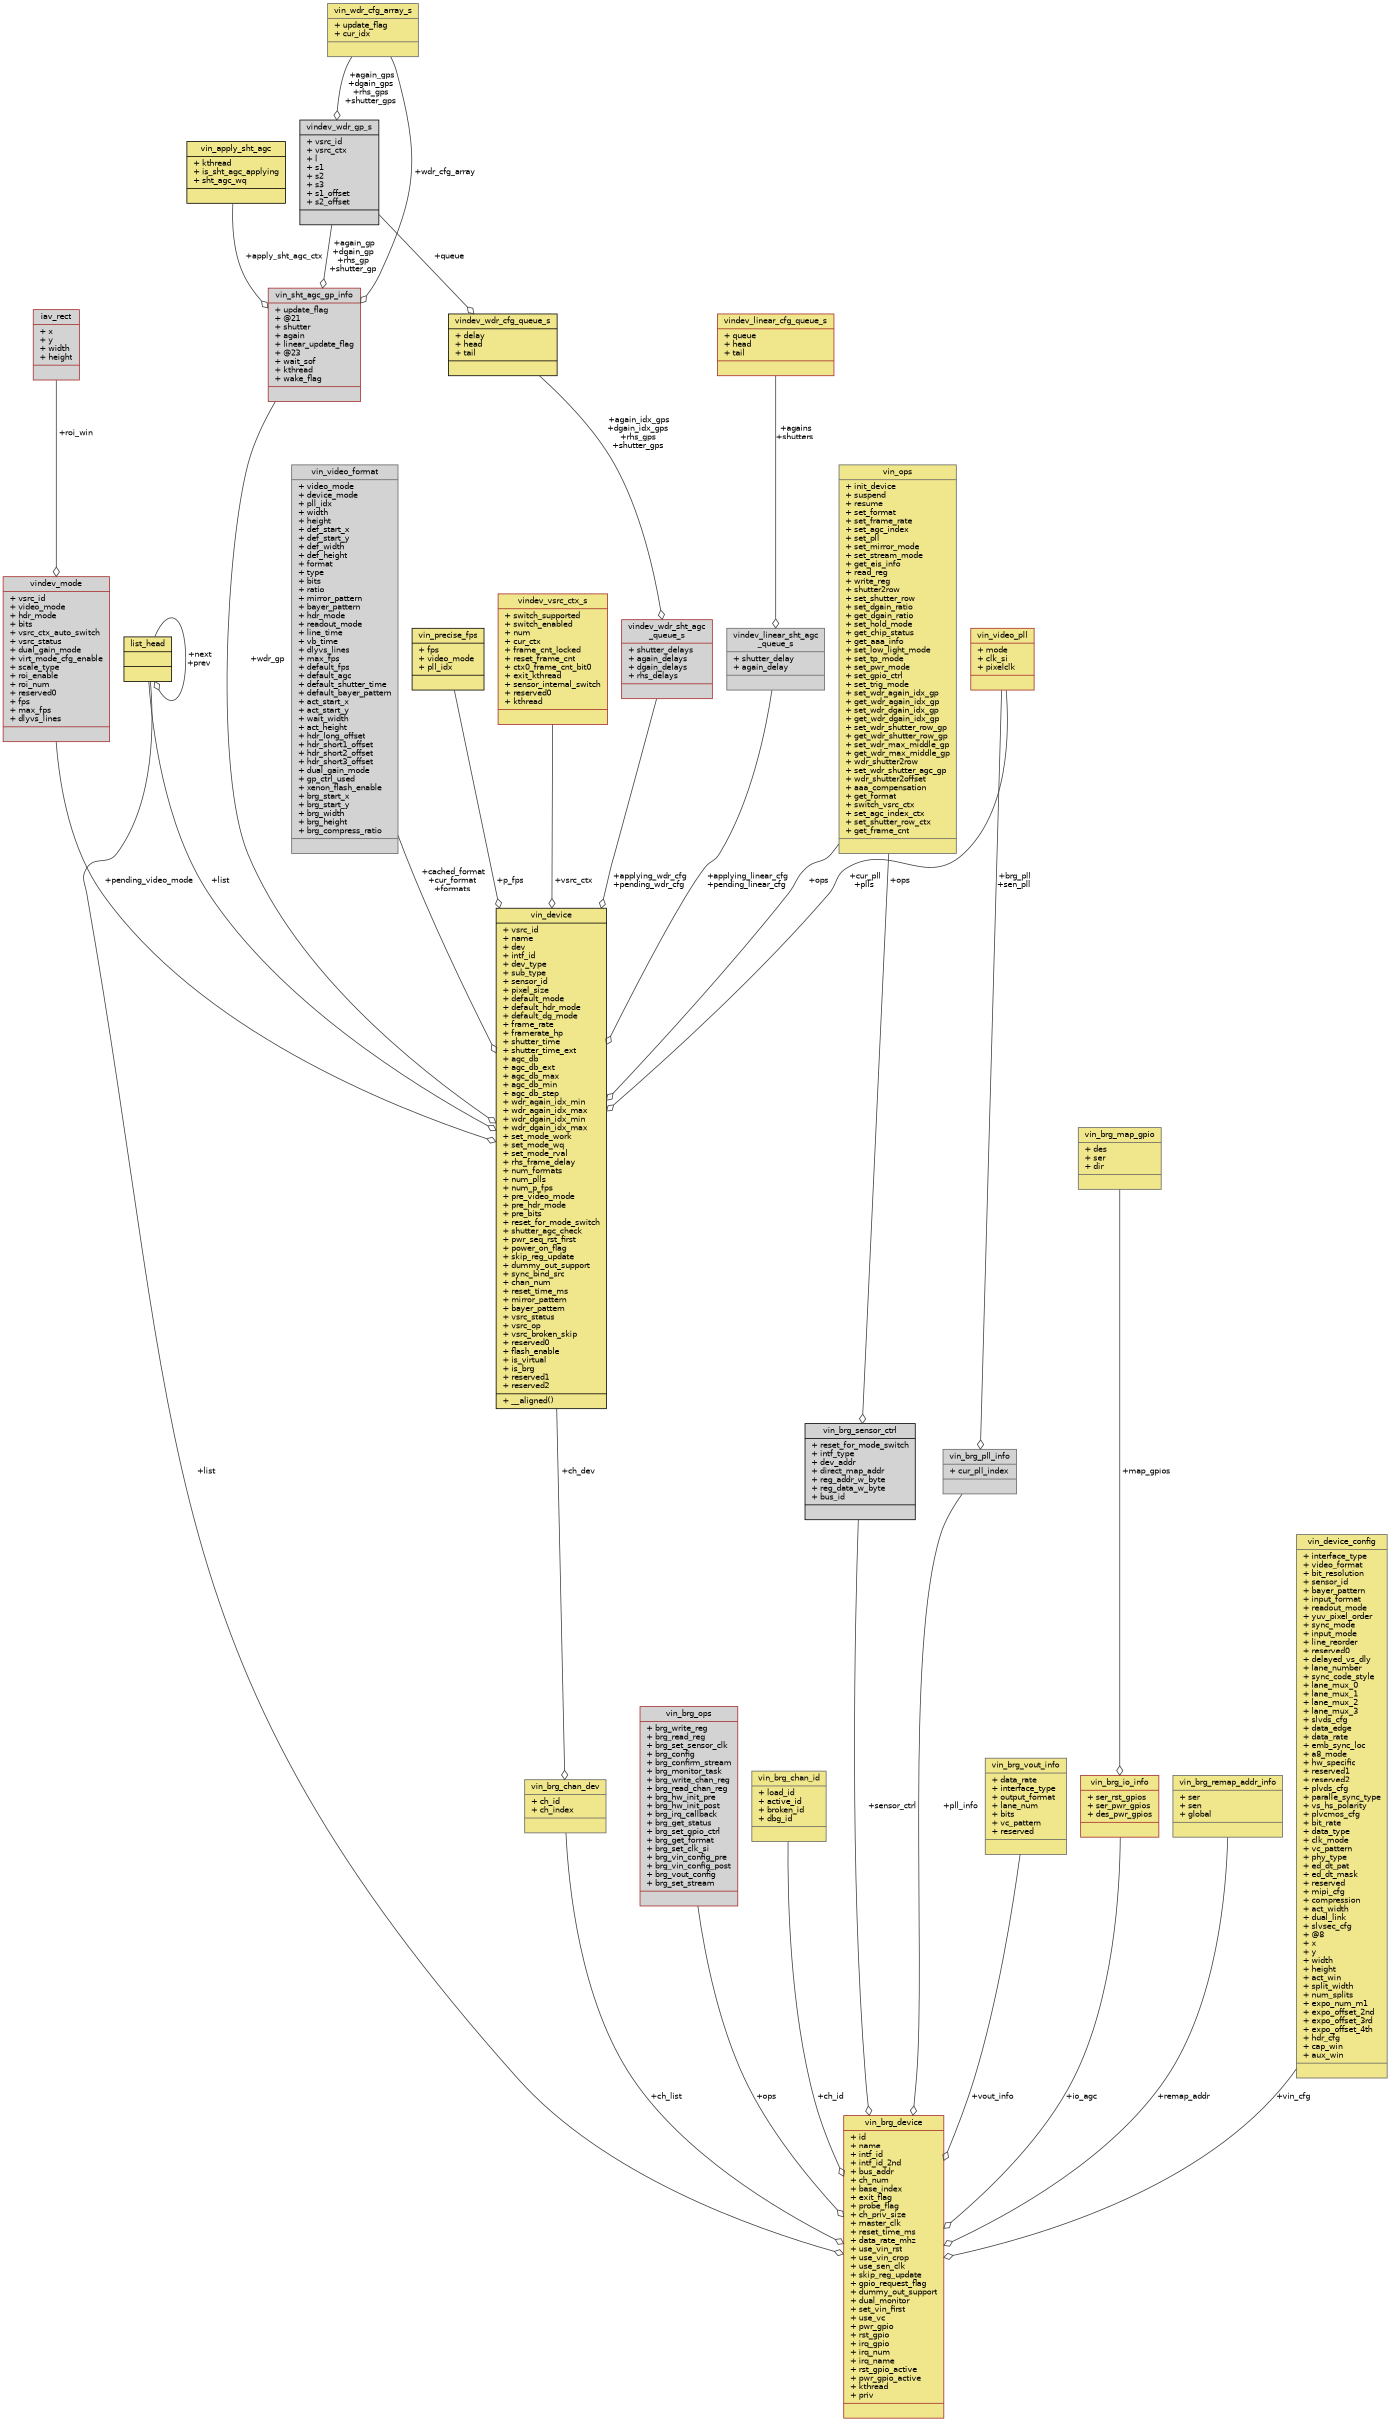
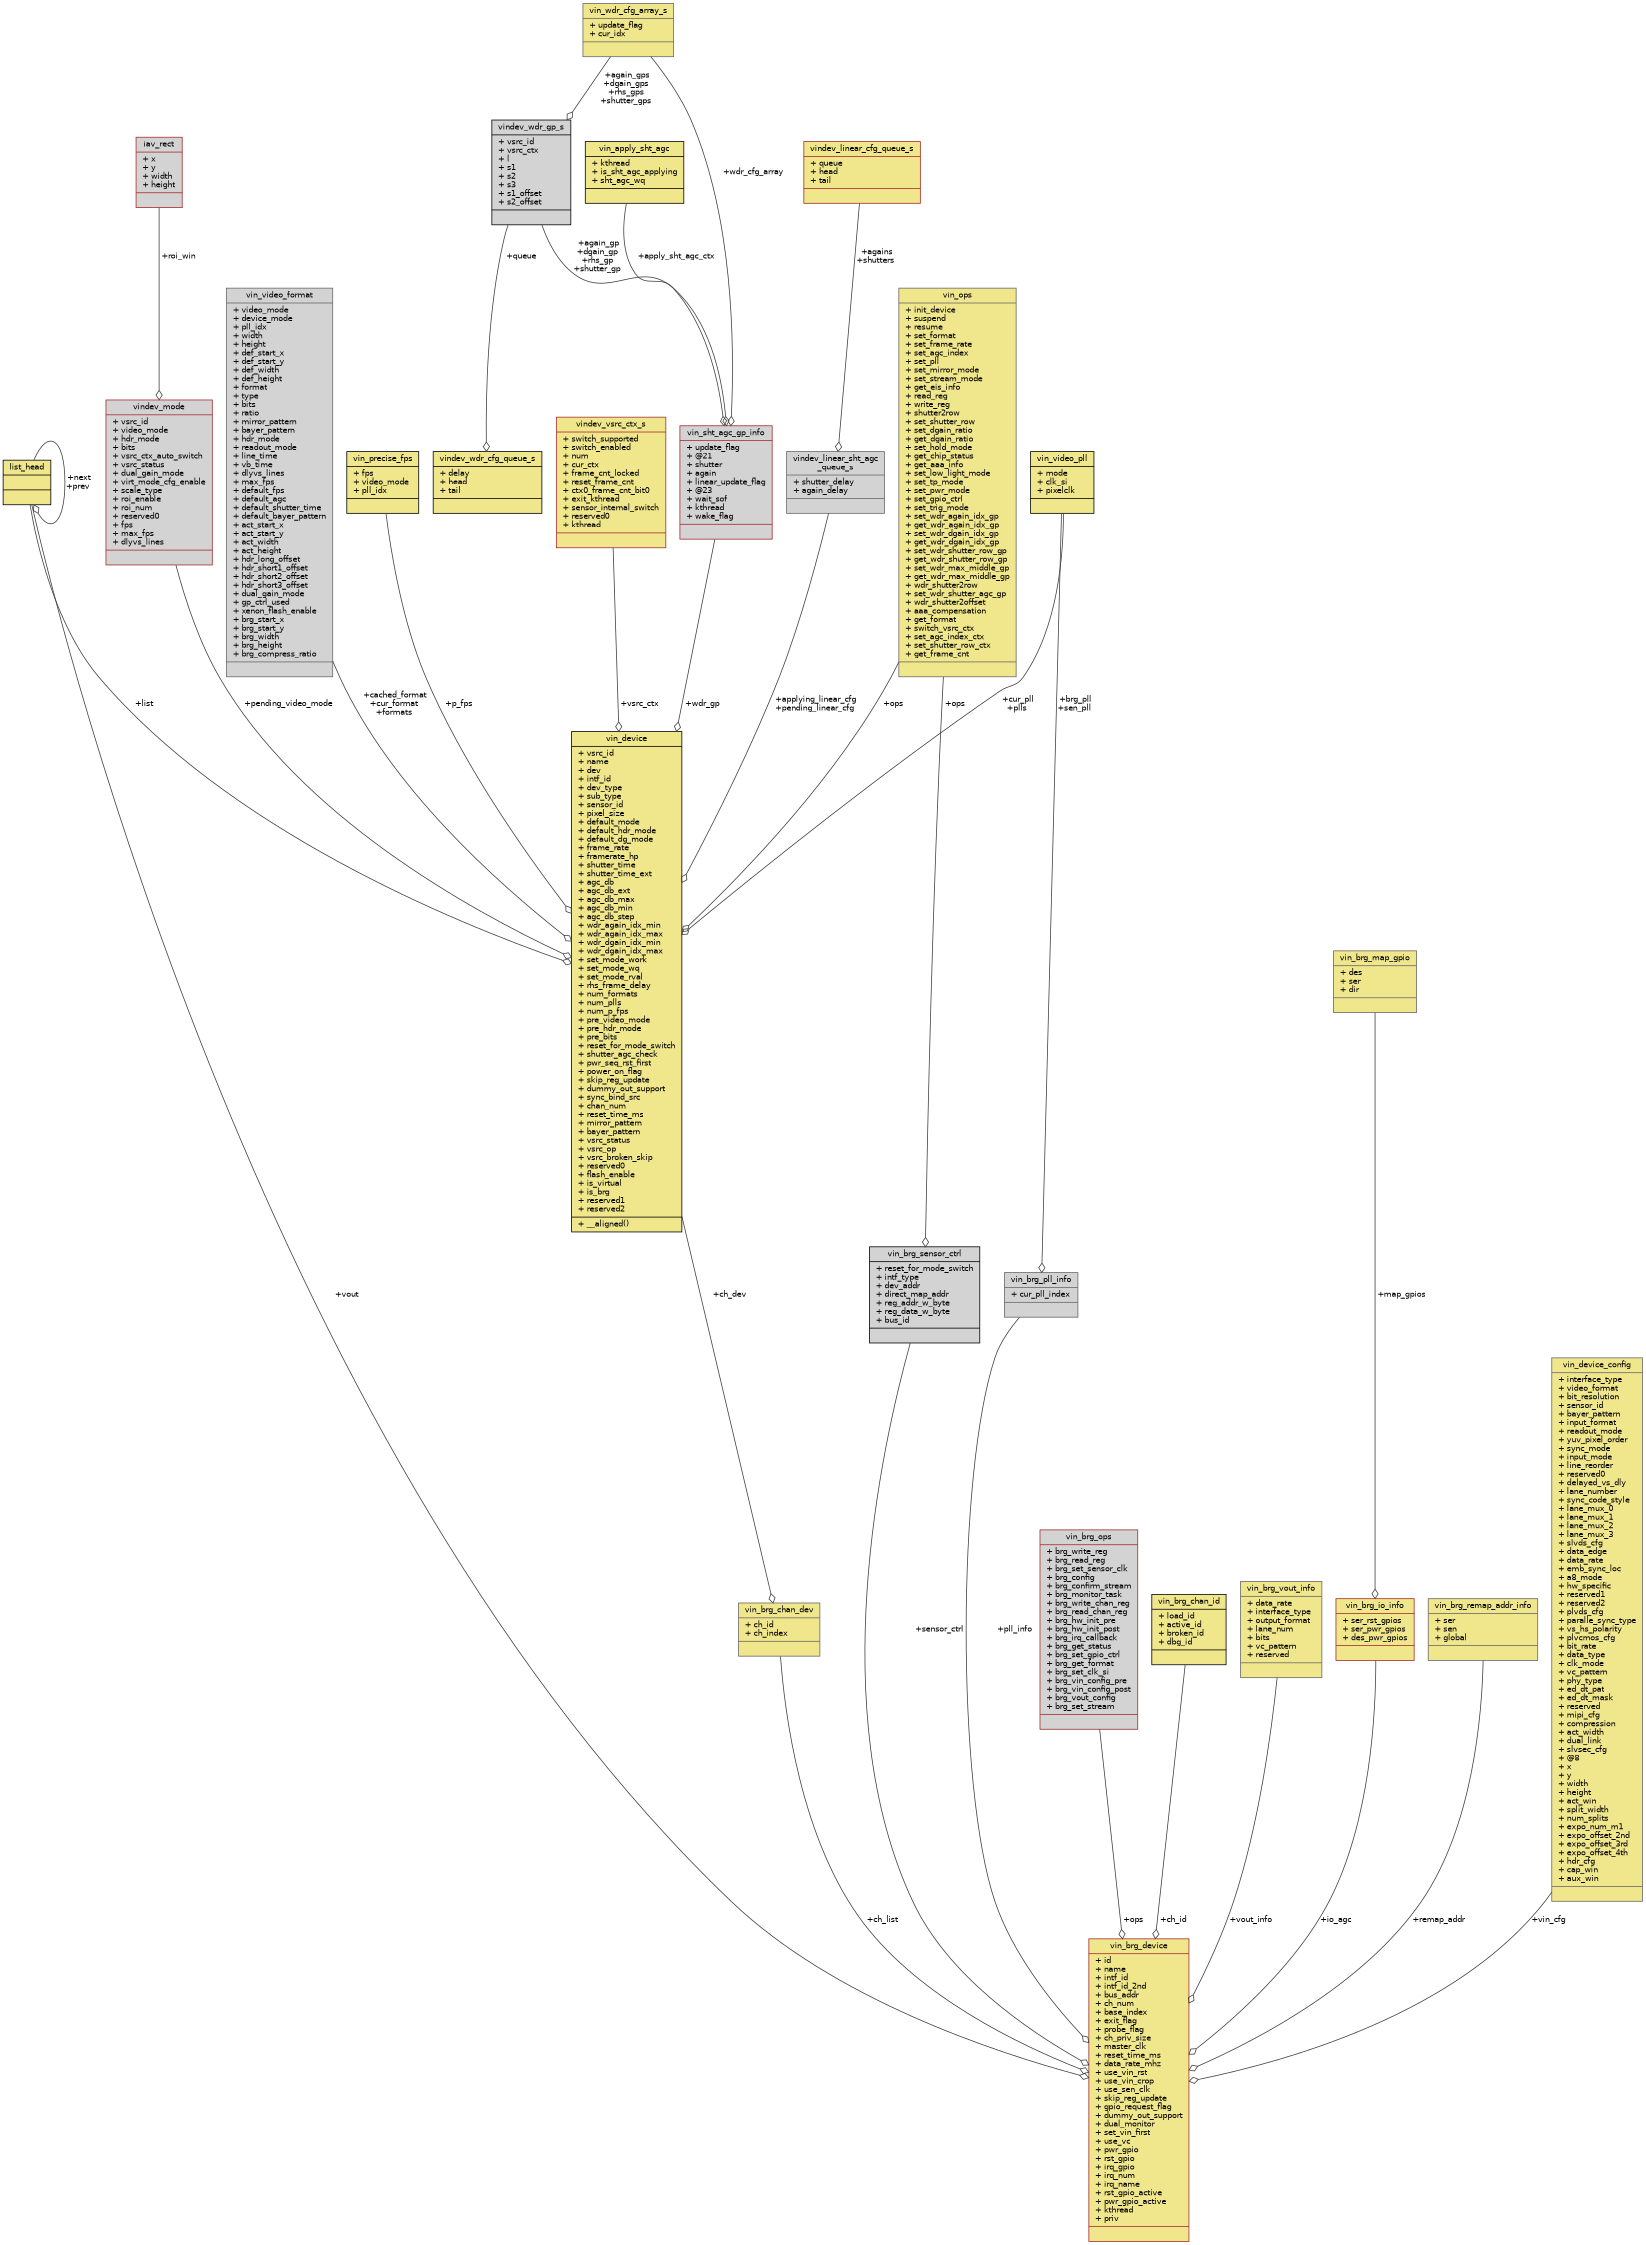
(667, 659) -> none
(1002, 659) -> (1062, 482)
(323, 719) -> (256, 542)
(205, 1472) -> (346, 1295)
(789, 1806) -> (1189, 1630)
